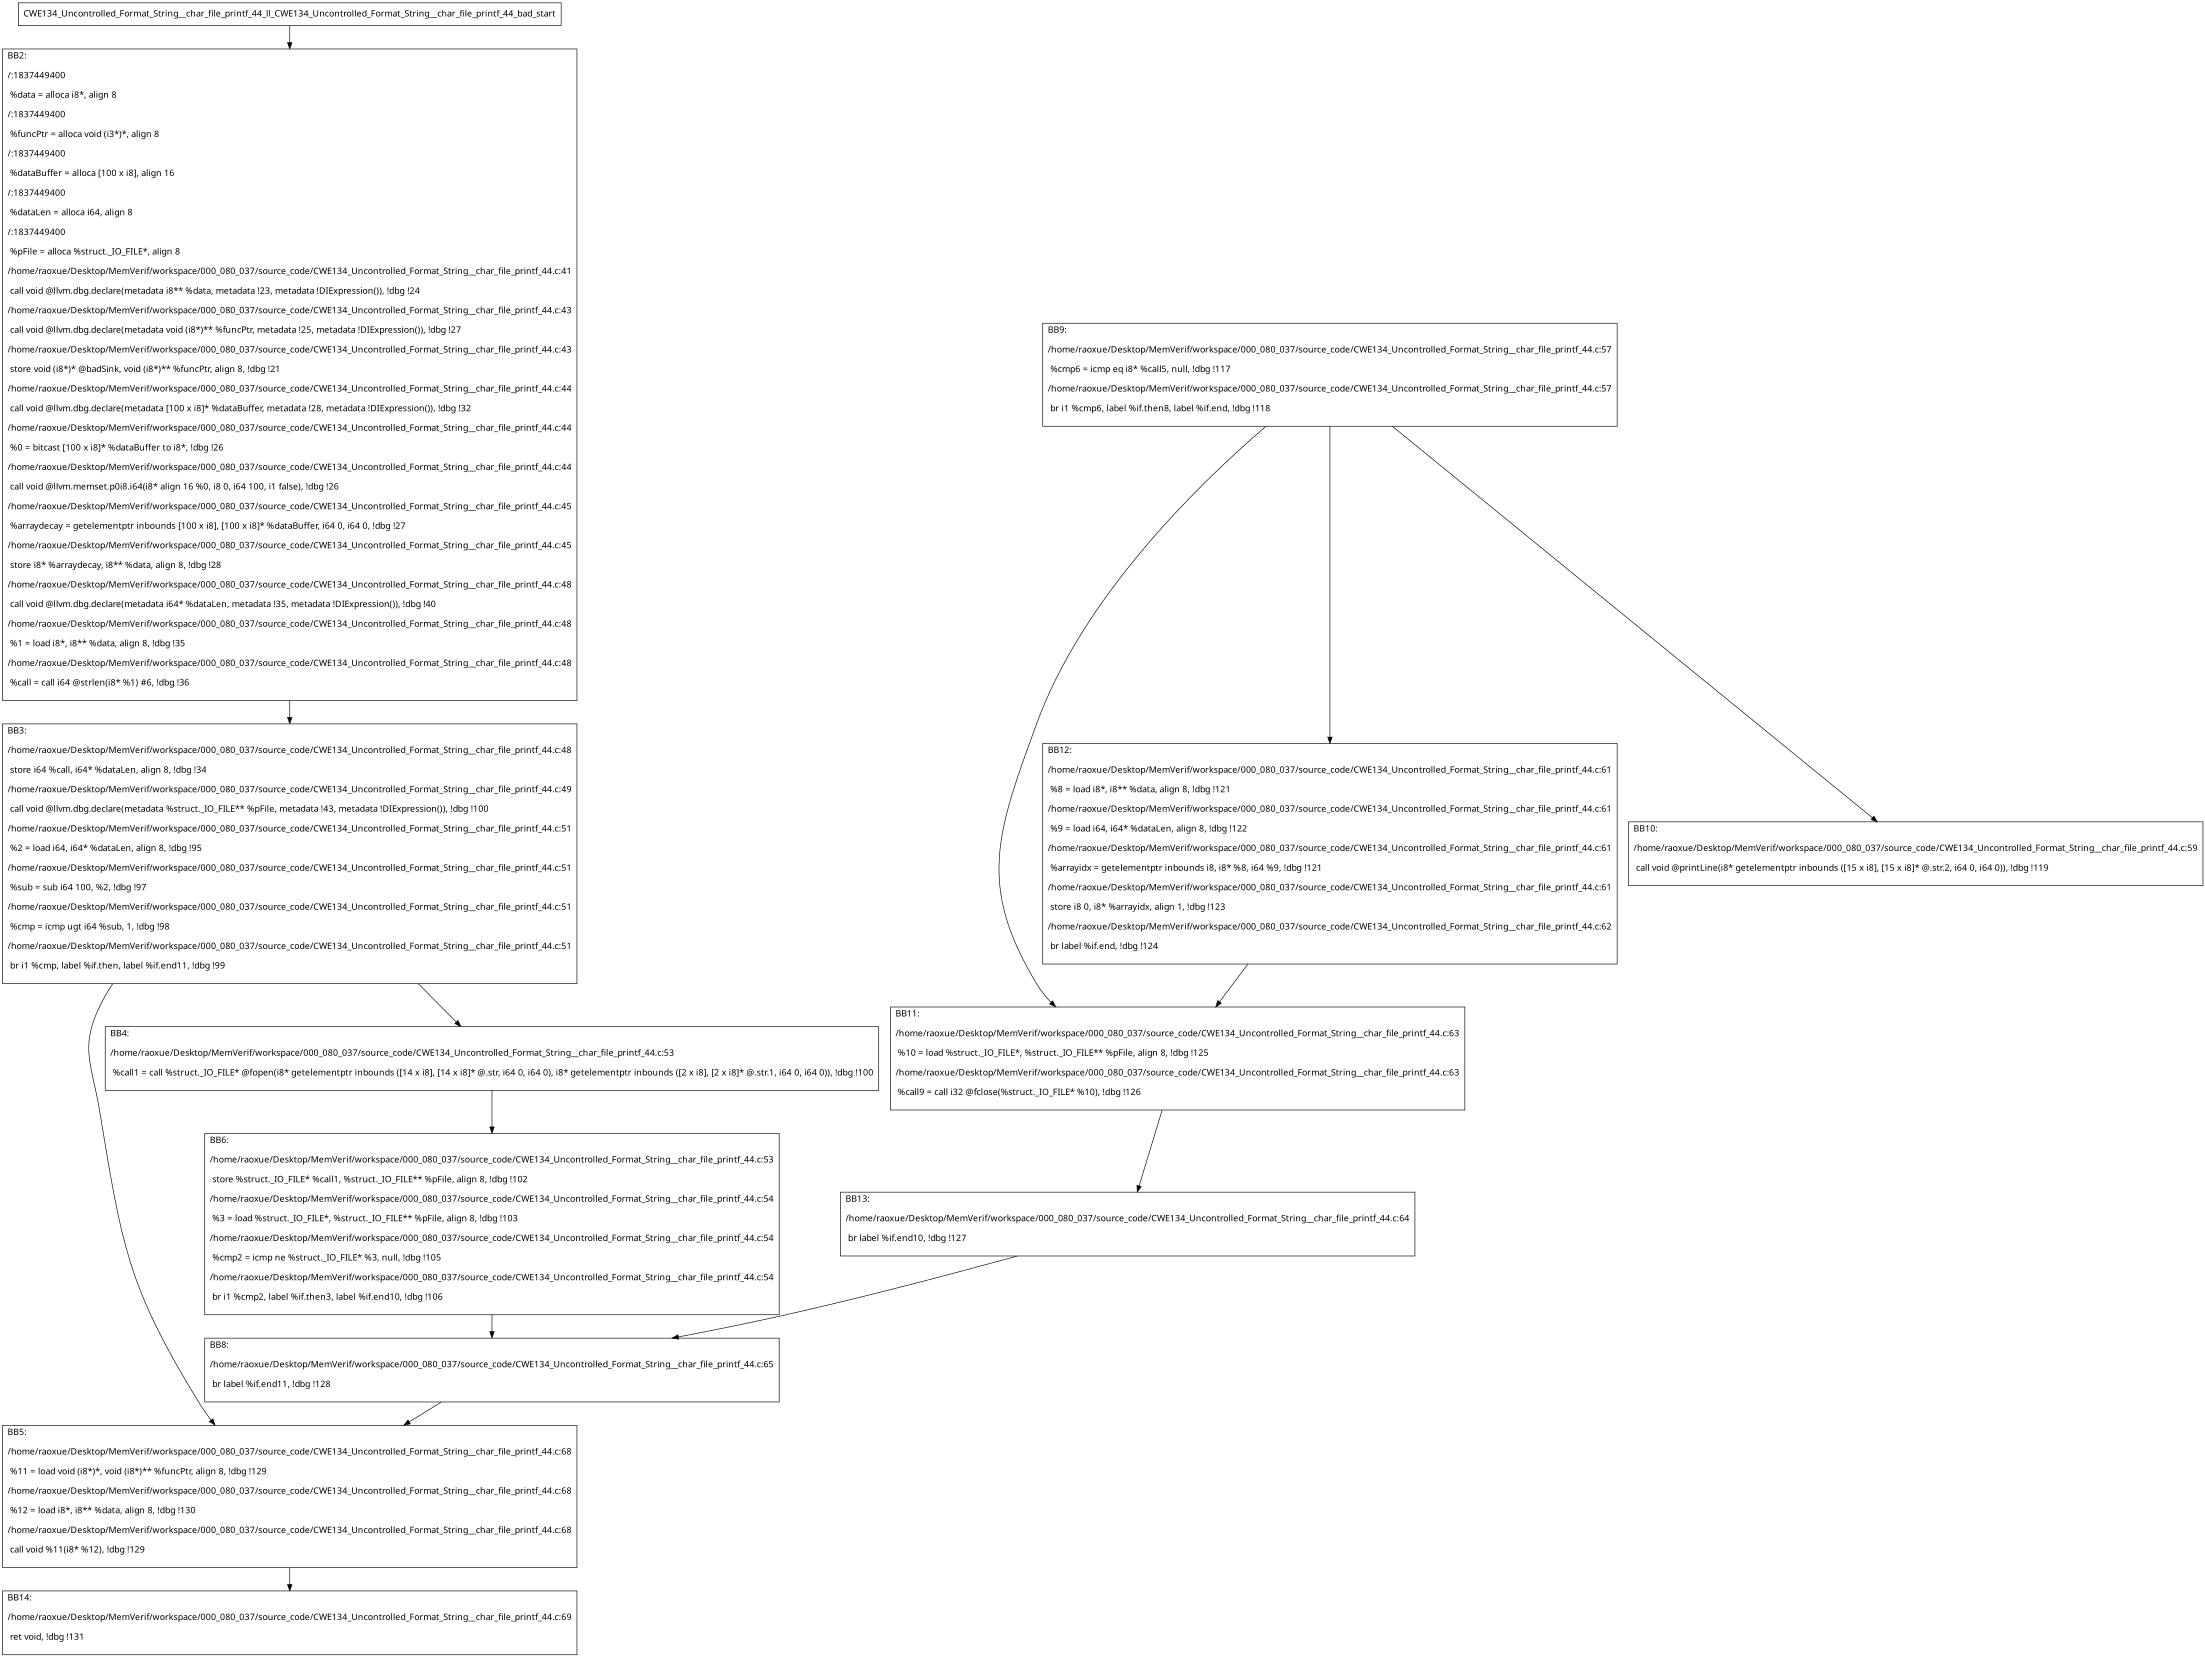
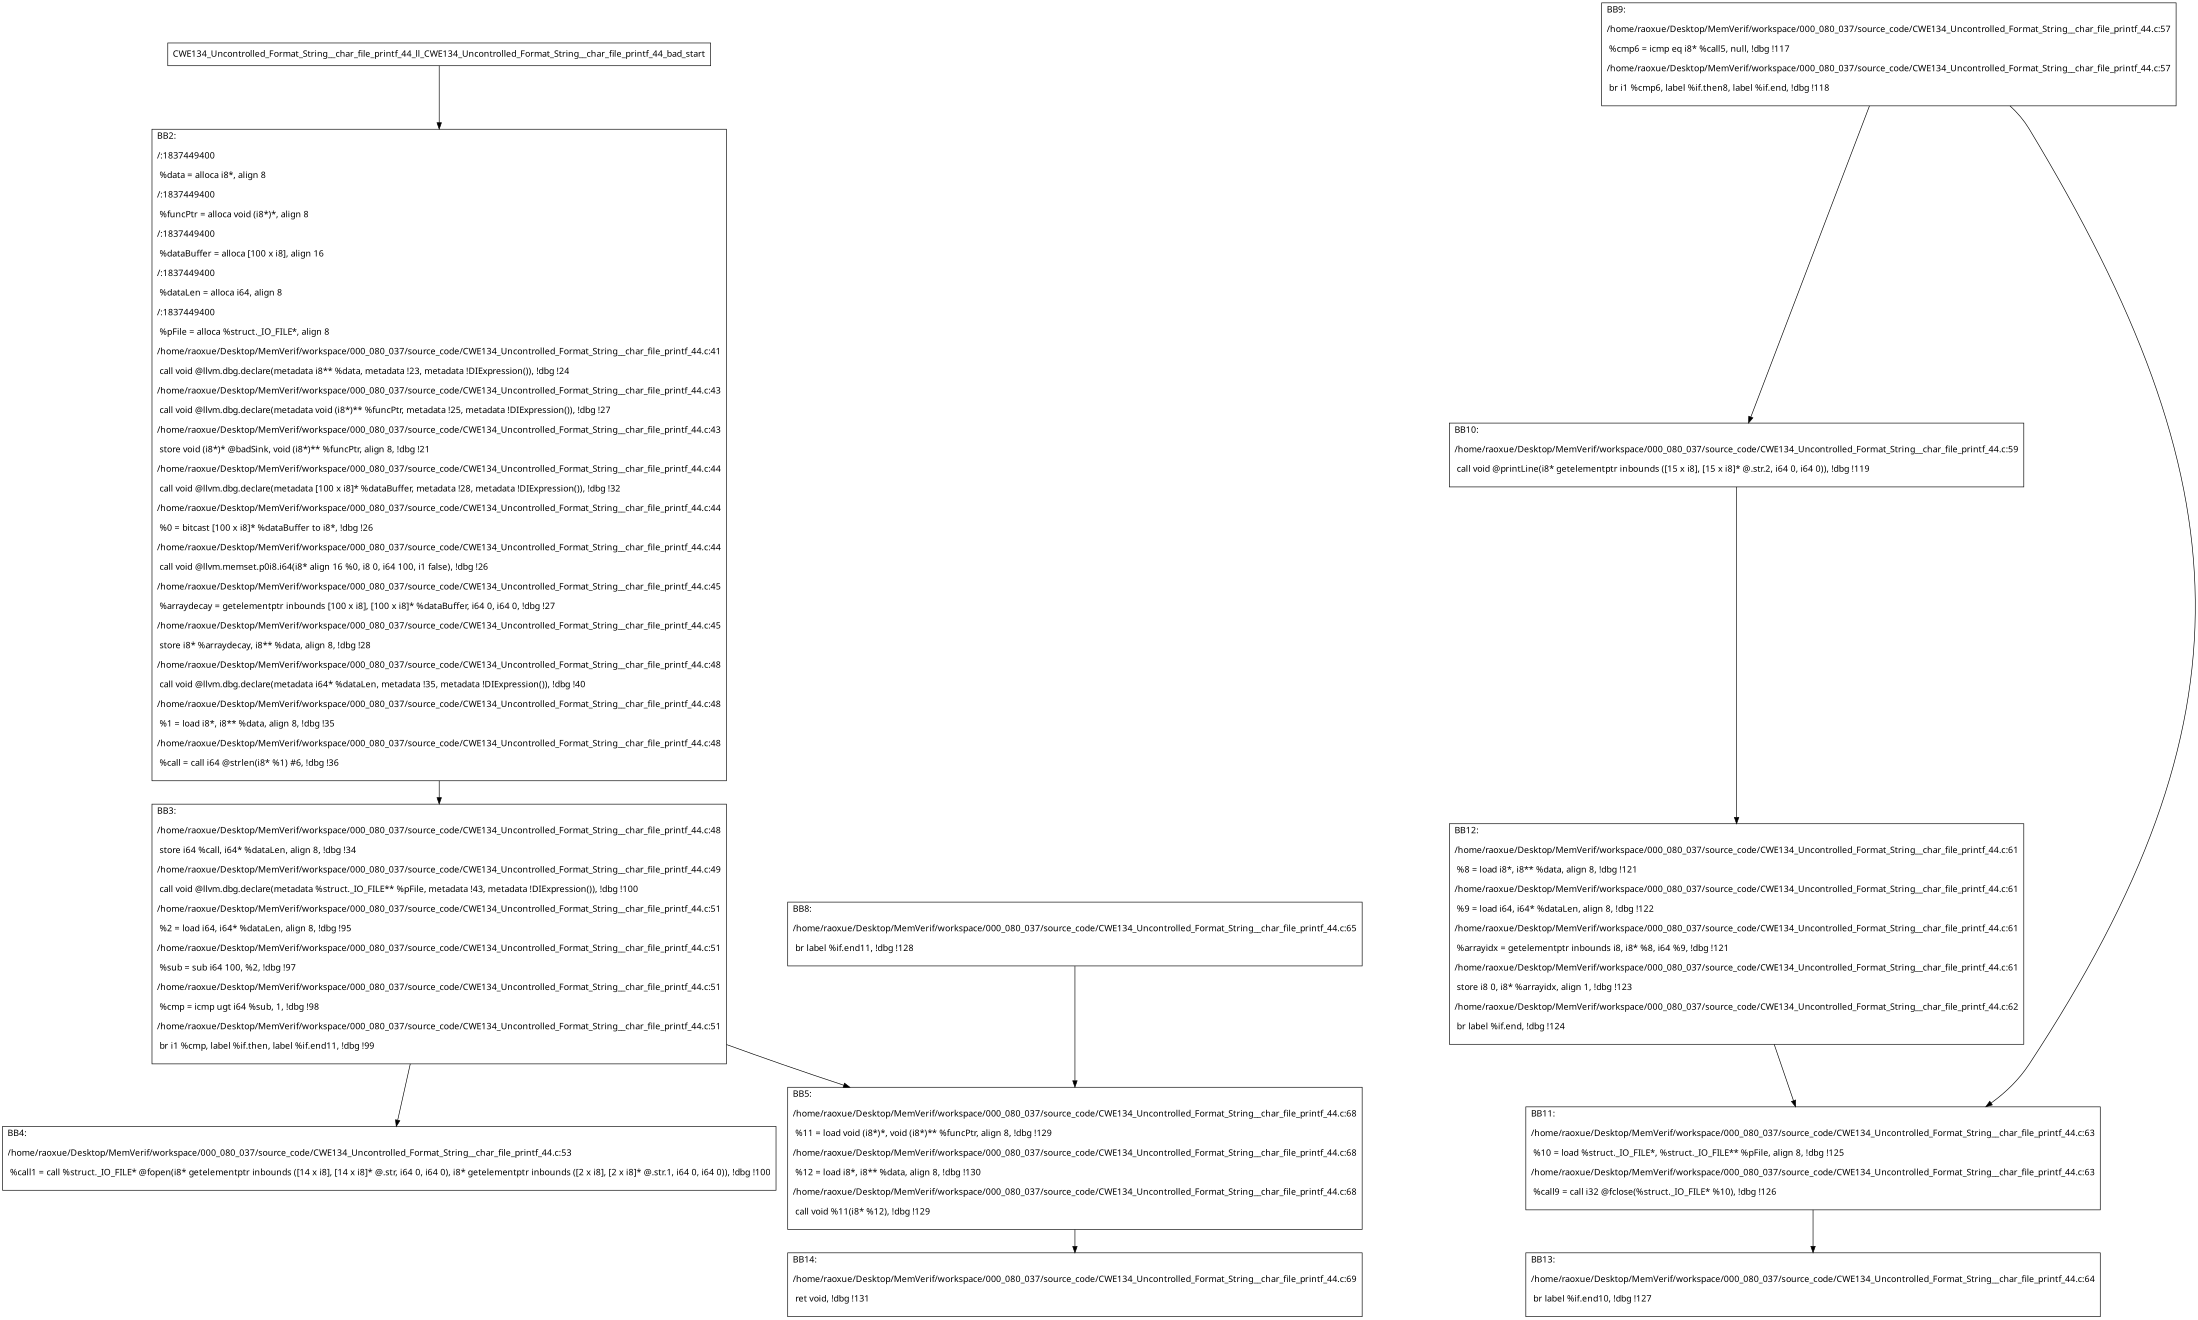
(84, 134) -> (233, 215)
(1330, 582) -> (1737, 652)
(492, 1224) -> none
(849, 1300) -> none
